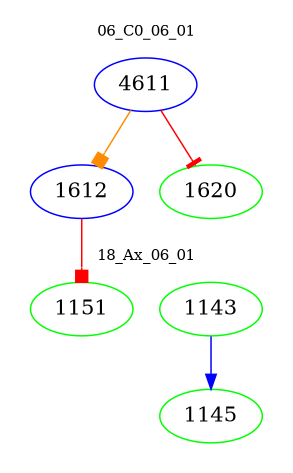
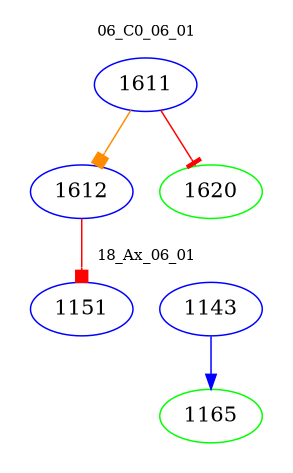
(146, 85) -> (146, 85)
(82, 309) -> (82, 309)
(211, 309) -> (211, 309)
(211, 416) -> (211, 416)
